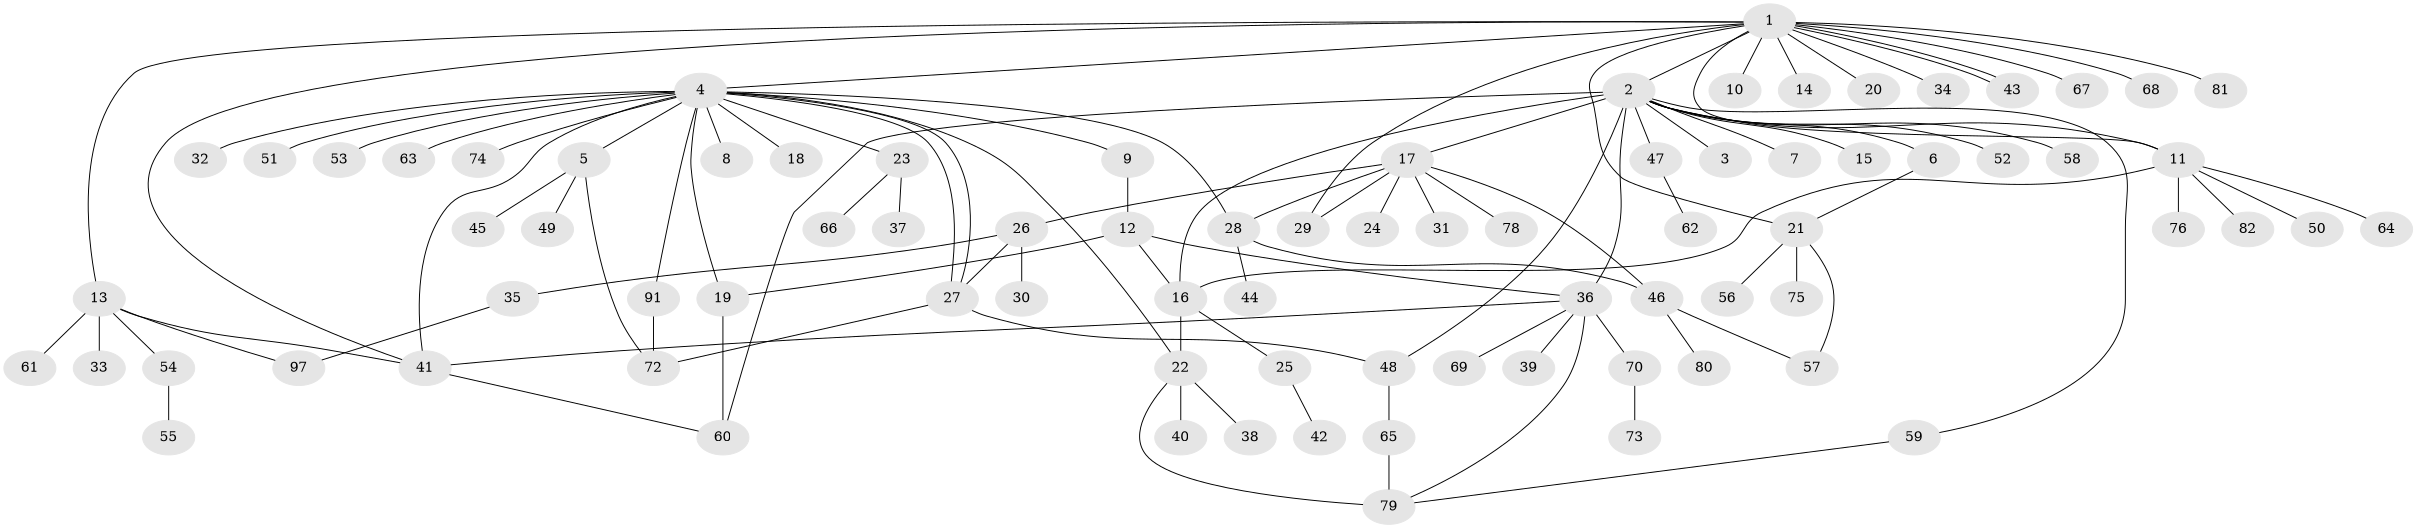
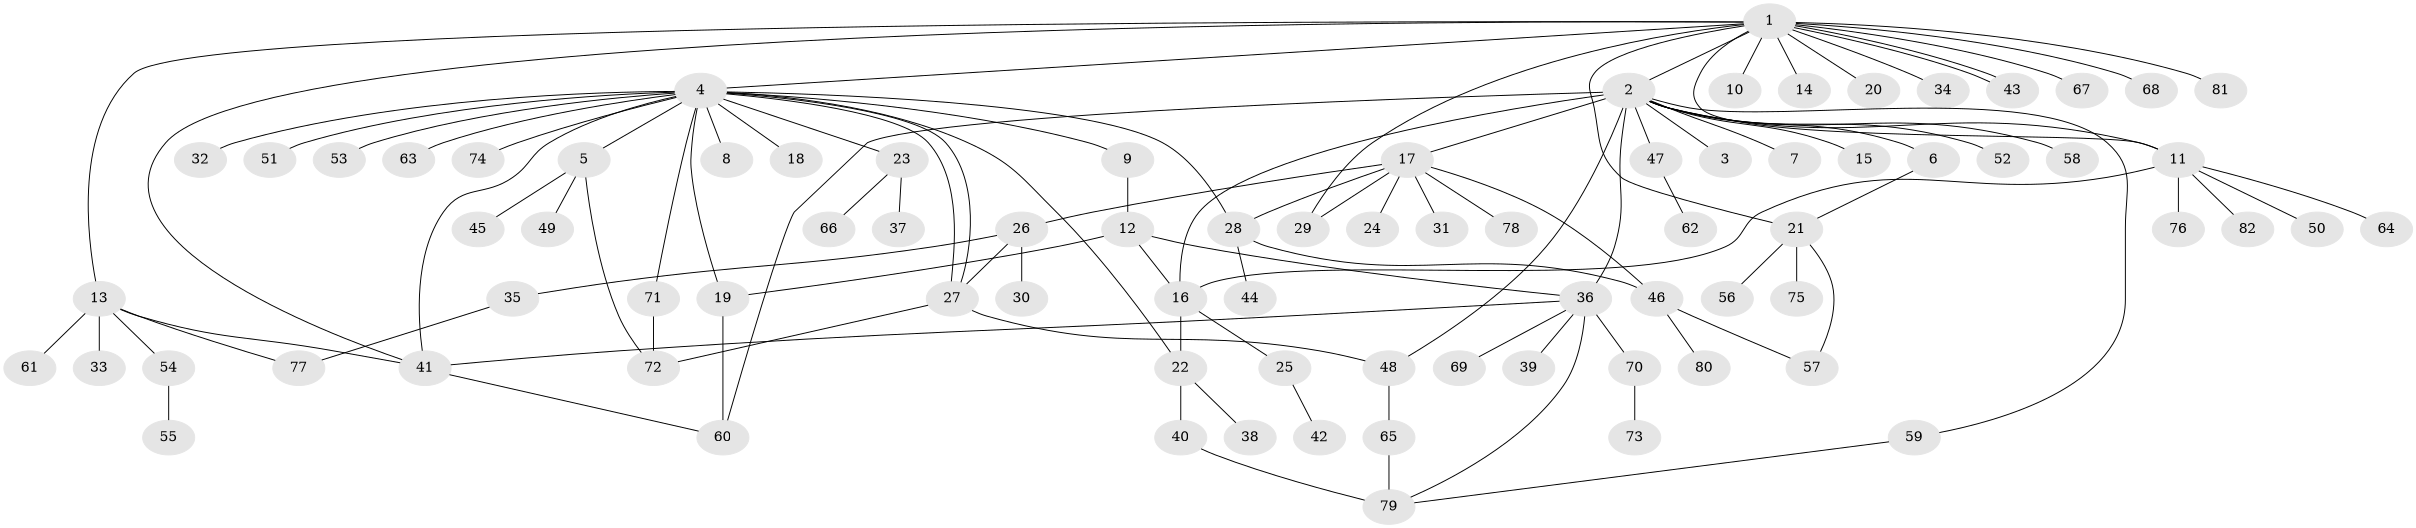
(654, 299) -> (654, 299)
(299, 368) -> (299, 368)
(1211, 484) -> (1282, 477)
